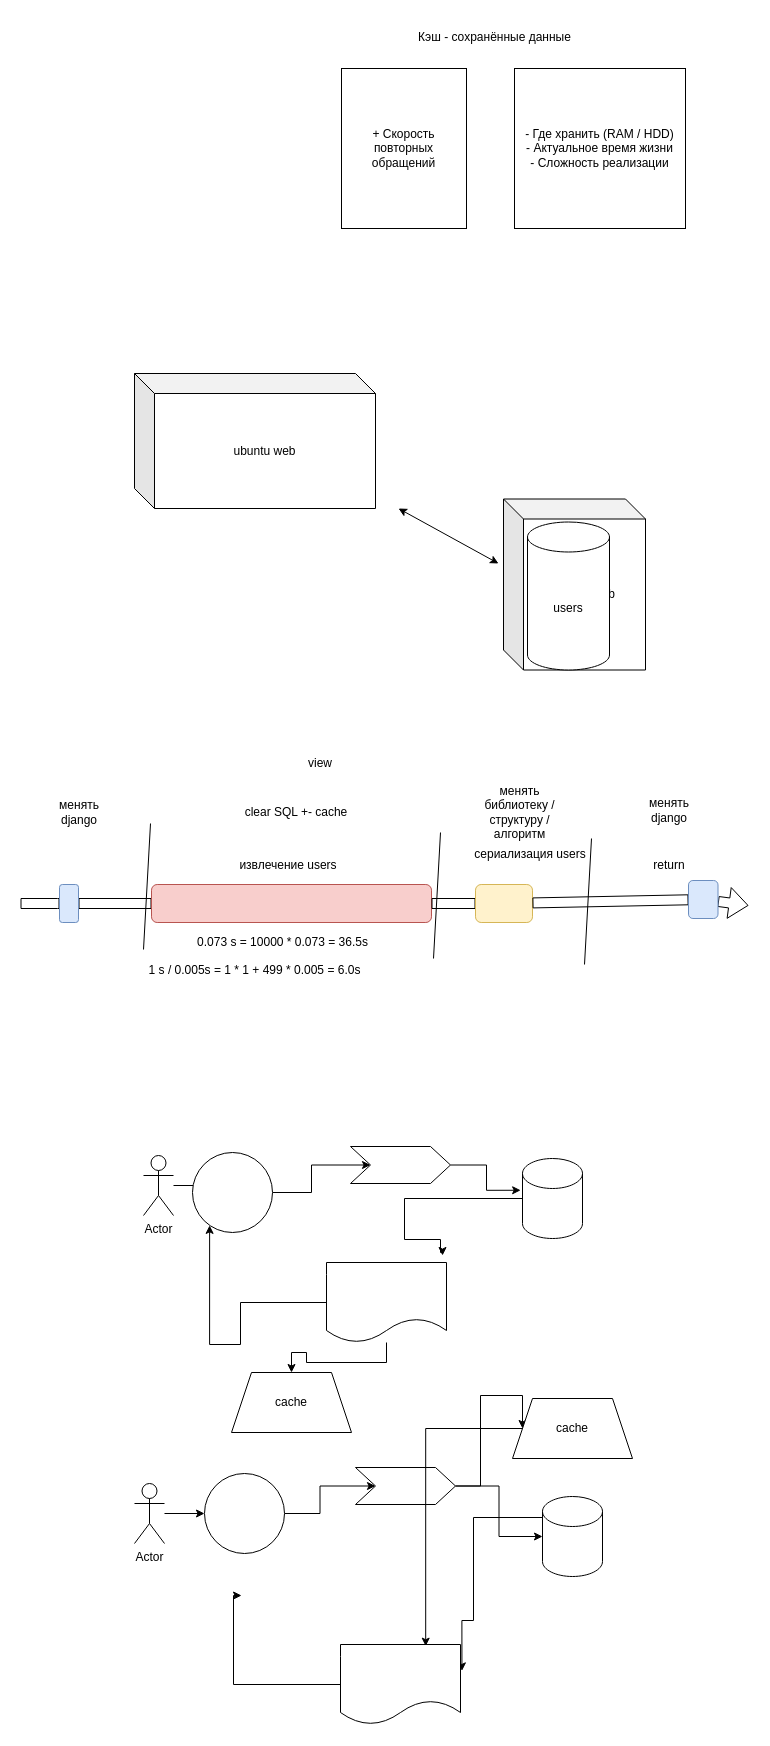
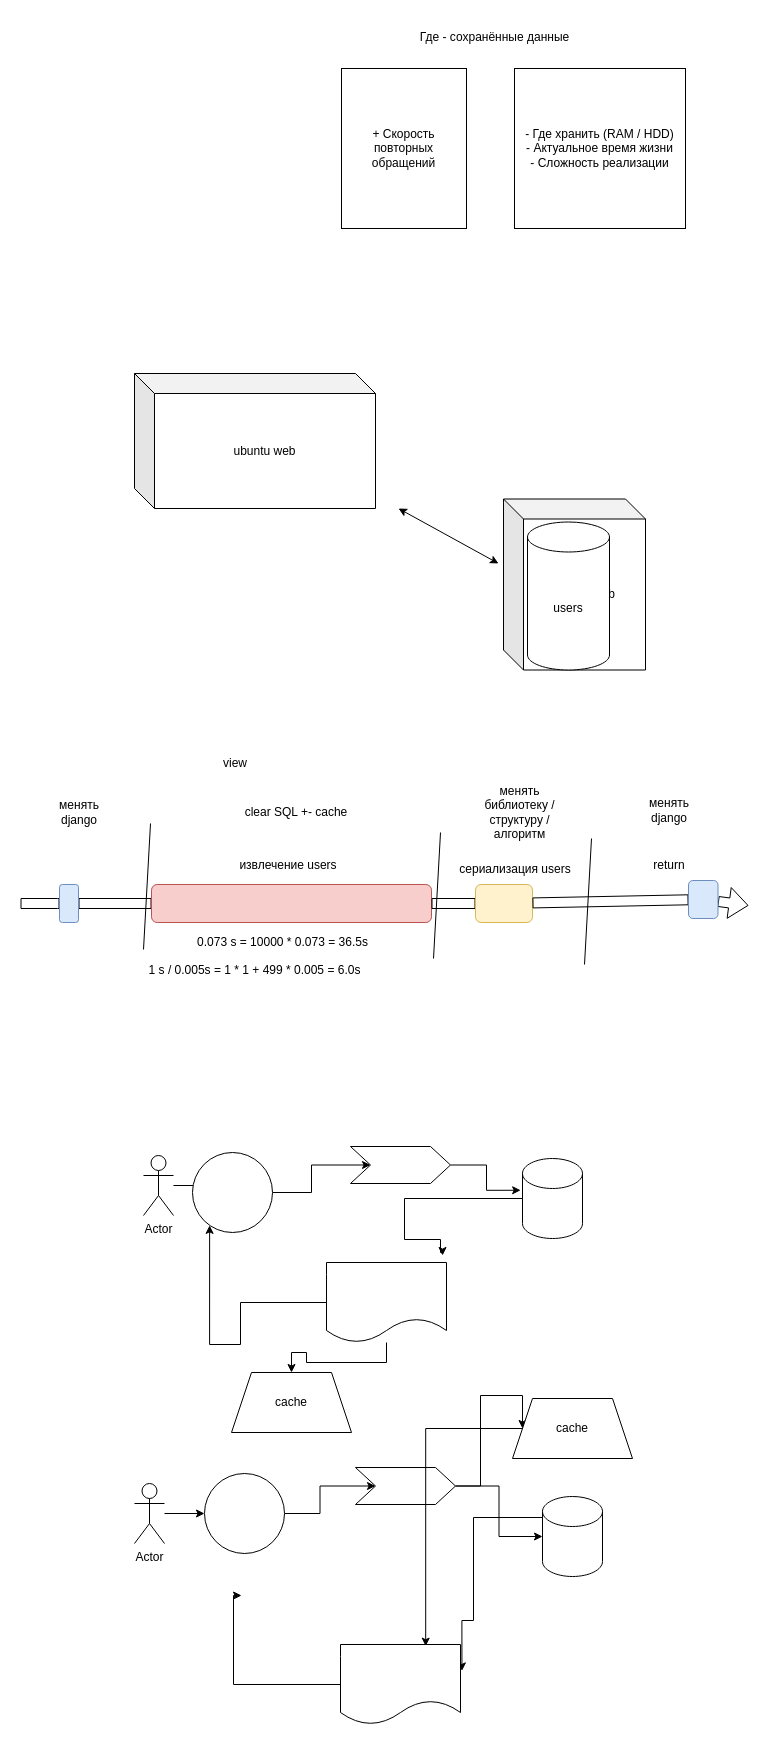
(495, 38) -> (495, 38)
(321, 764) -> (236, 764)
(531, 855) -> (516, 870)
